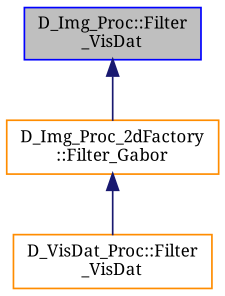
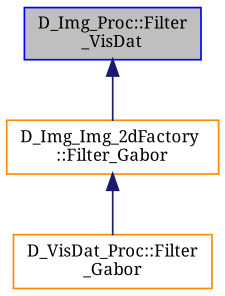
(113, 147) -> (113, 147)
(113, 262) -> (113, 262)
